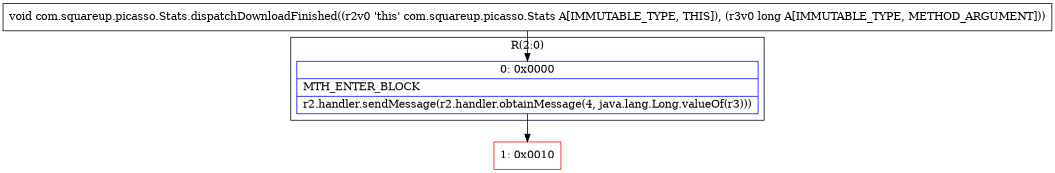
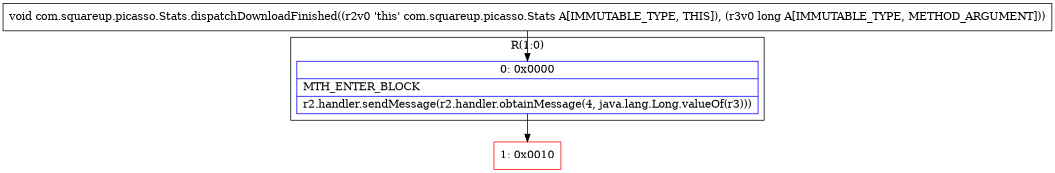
(527, 46) -> (527, 46)
